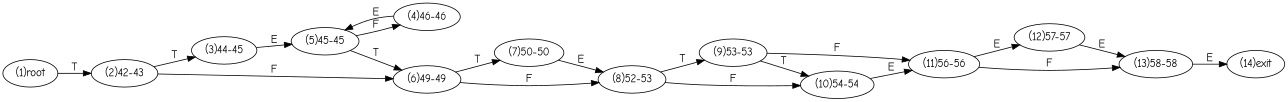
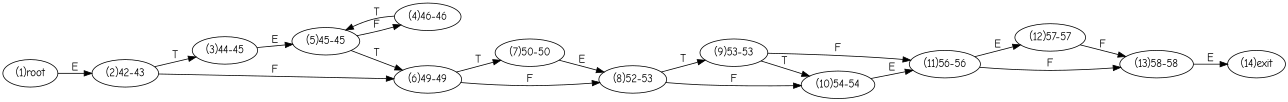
(376, 13) -> (377, 13)
(1102, 45) -> (1103, 45)
(74, 68) -> (75, 68)
